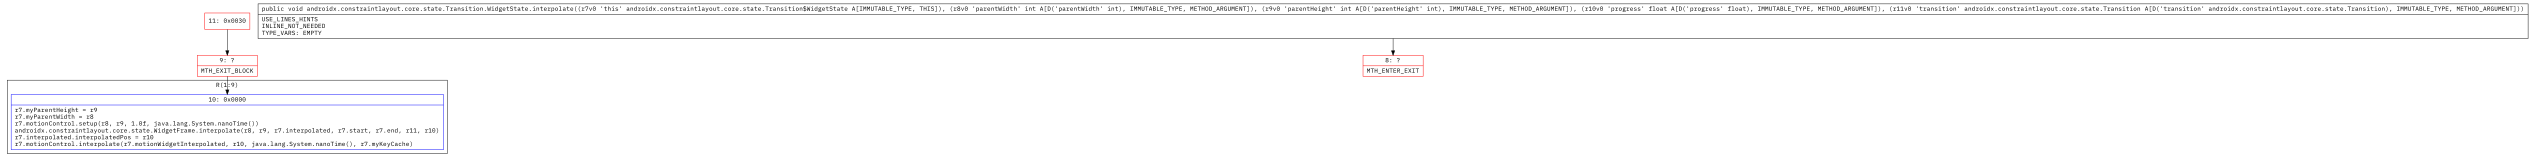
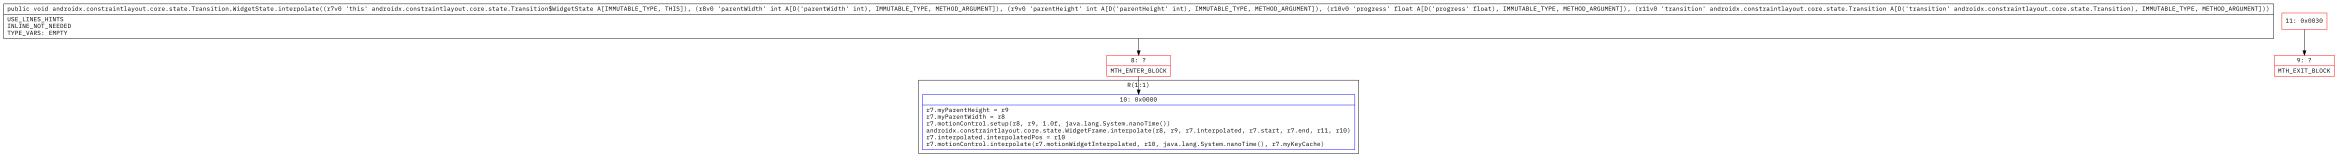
(1393, 71) -> (1139, 71)
(227, 83) -> (1139, 83)
(227, 85) -> (1139, 85)
